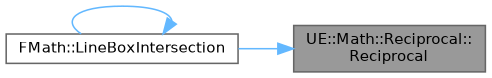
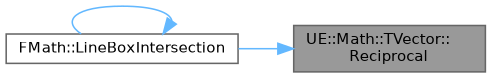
(390, 49) -> (390, 49)
